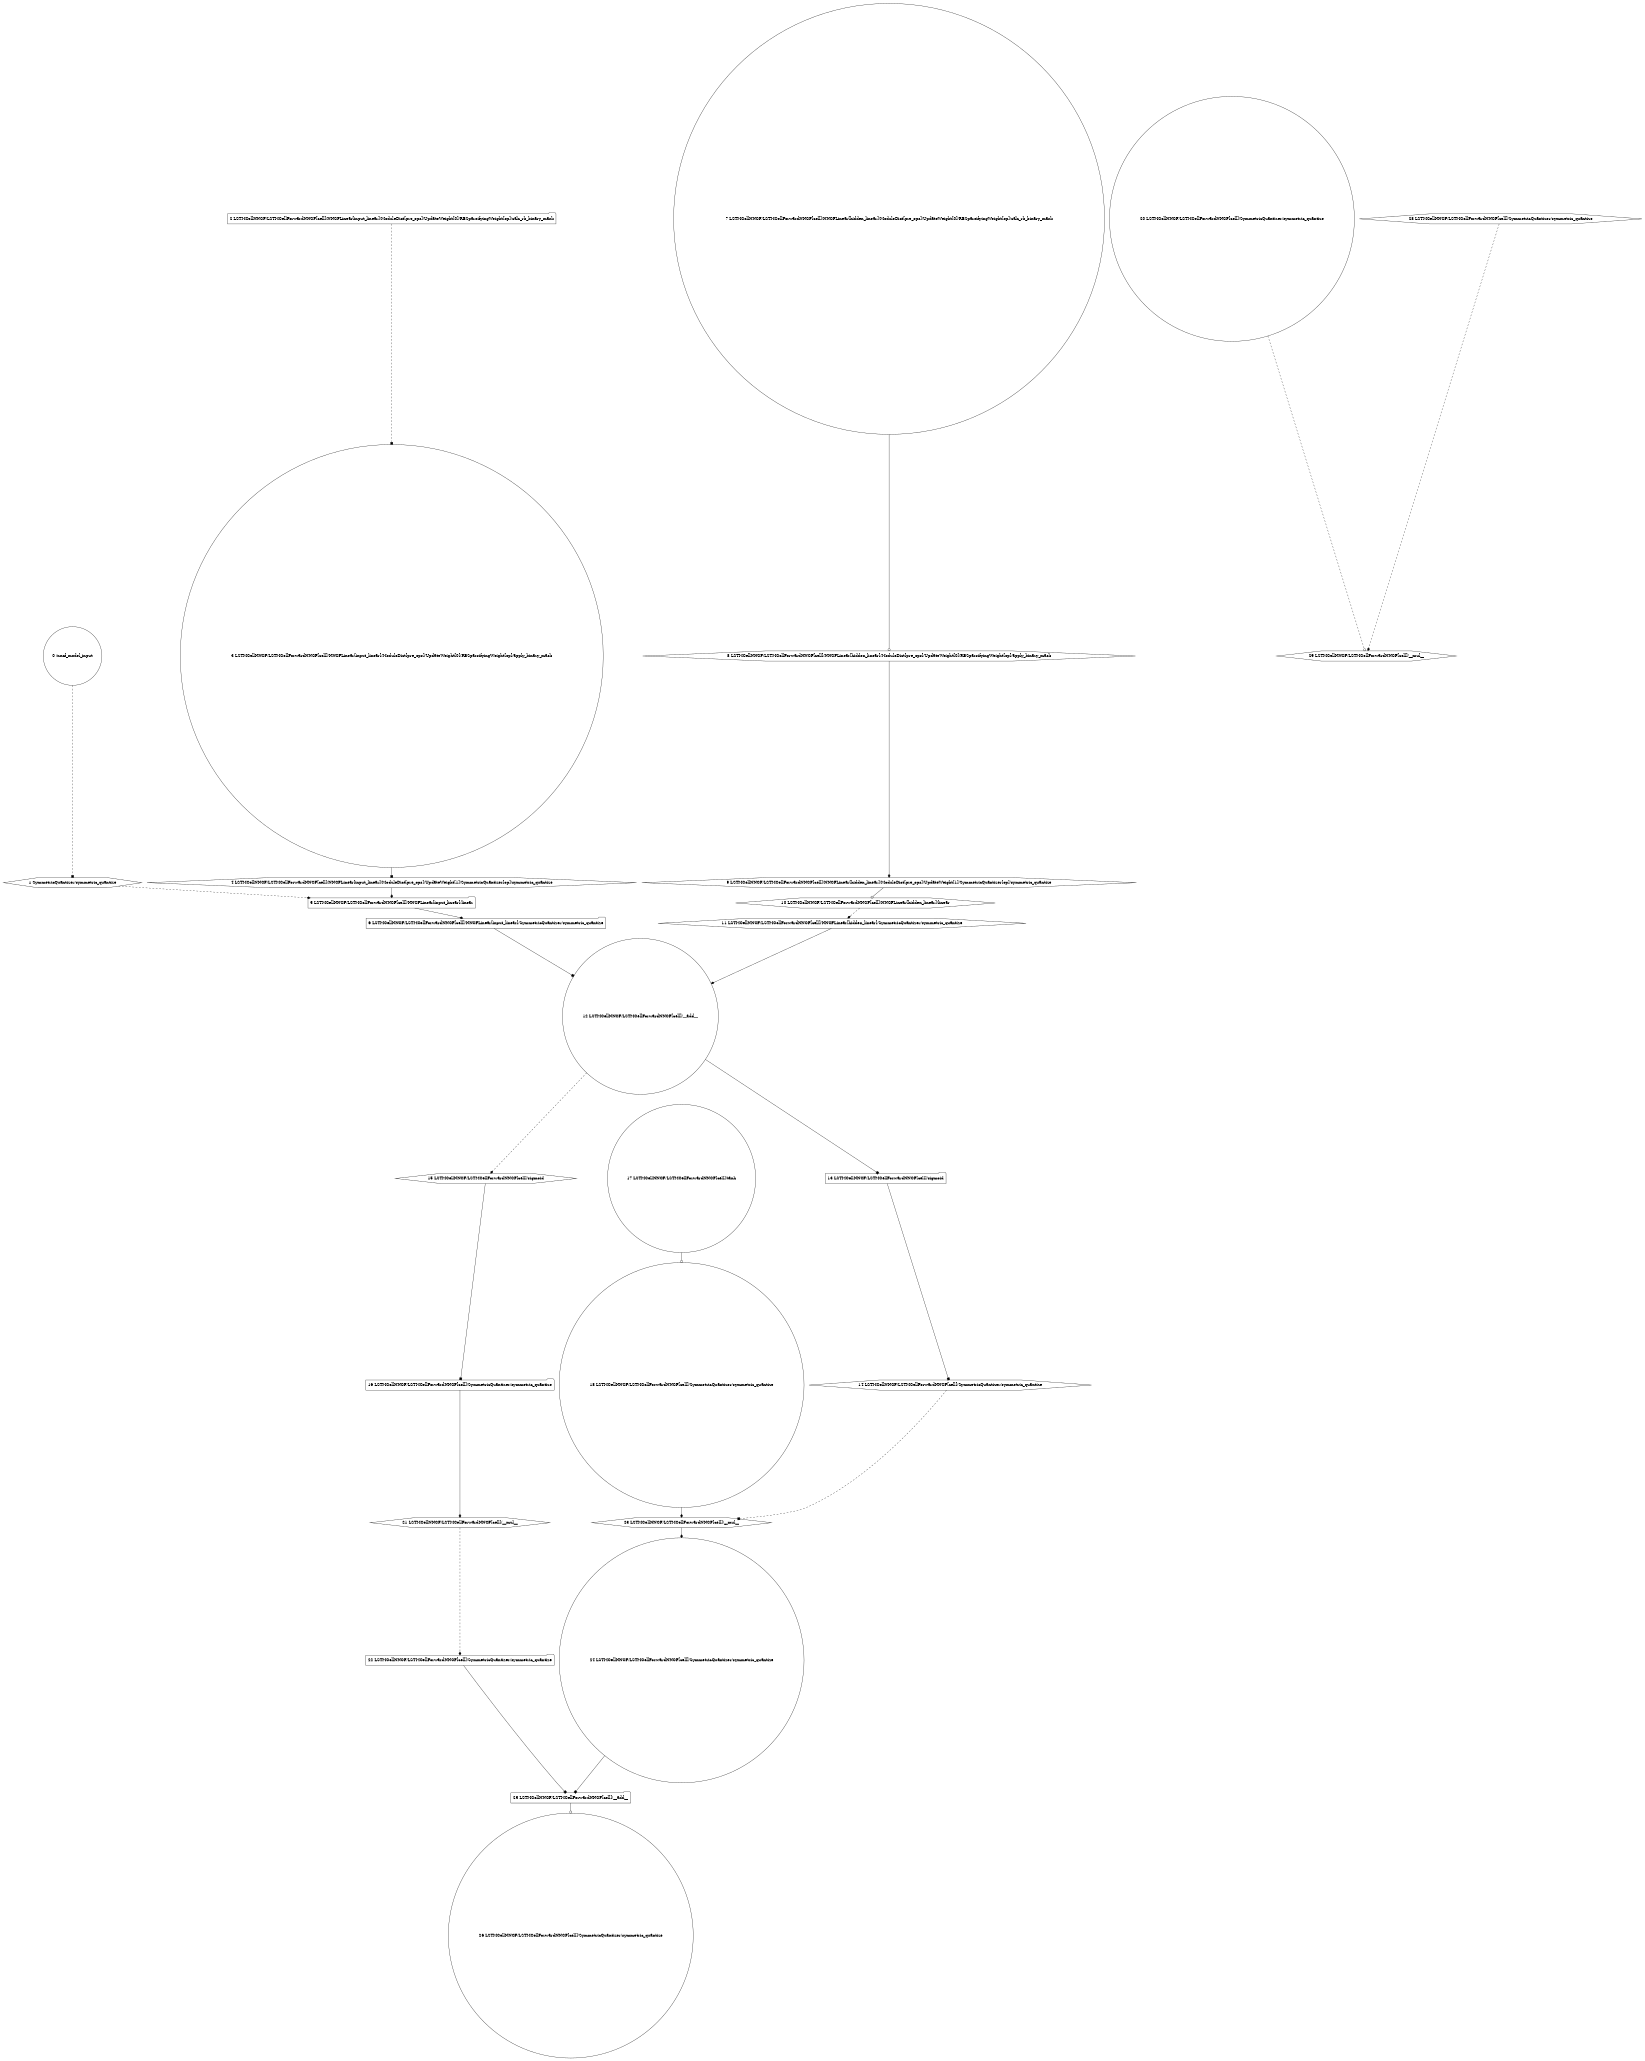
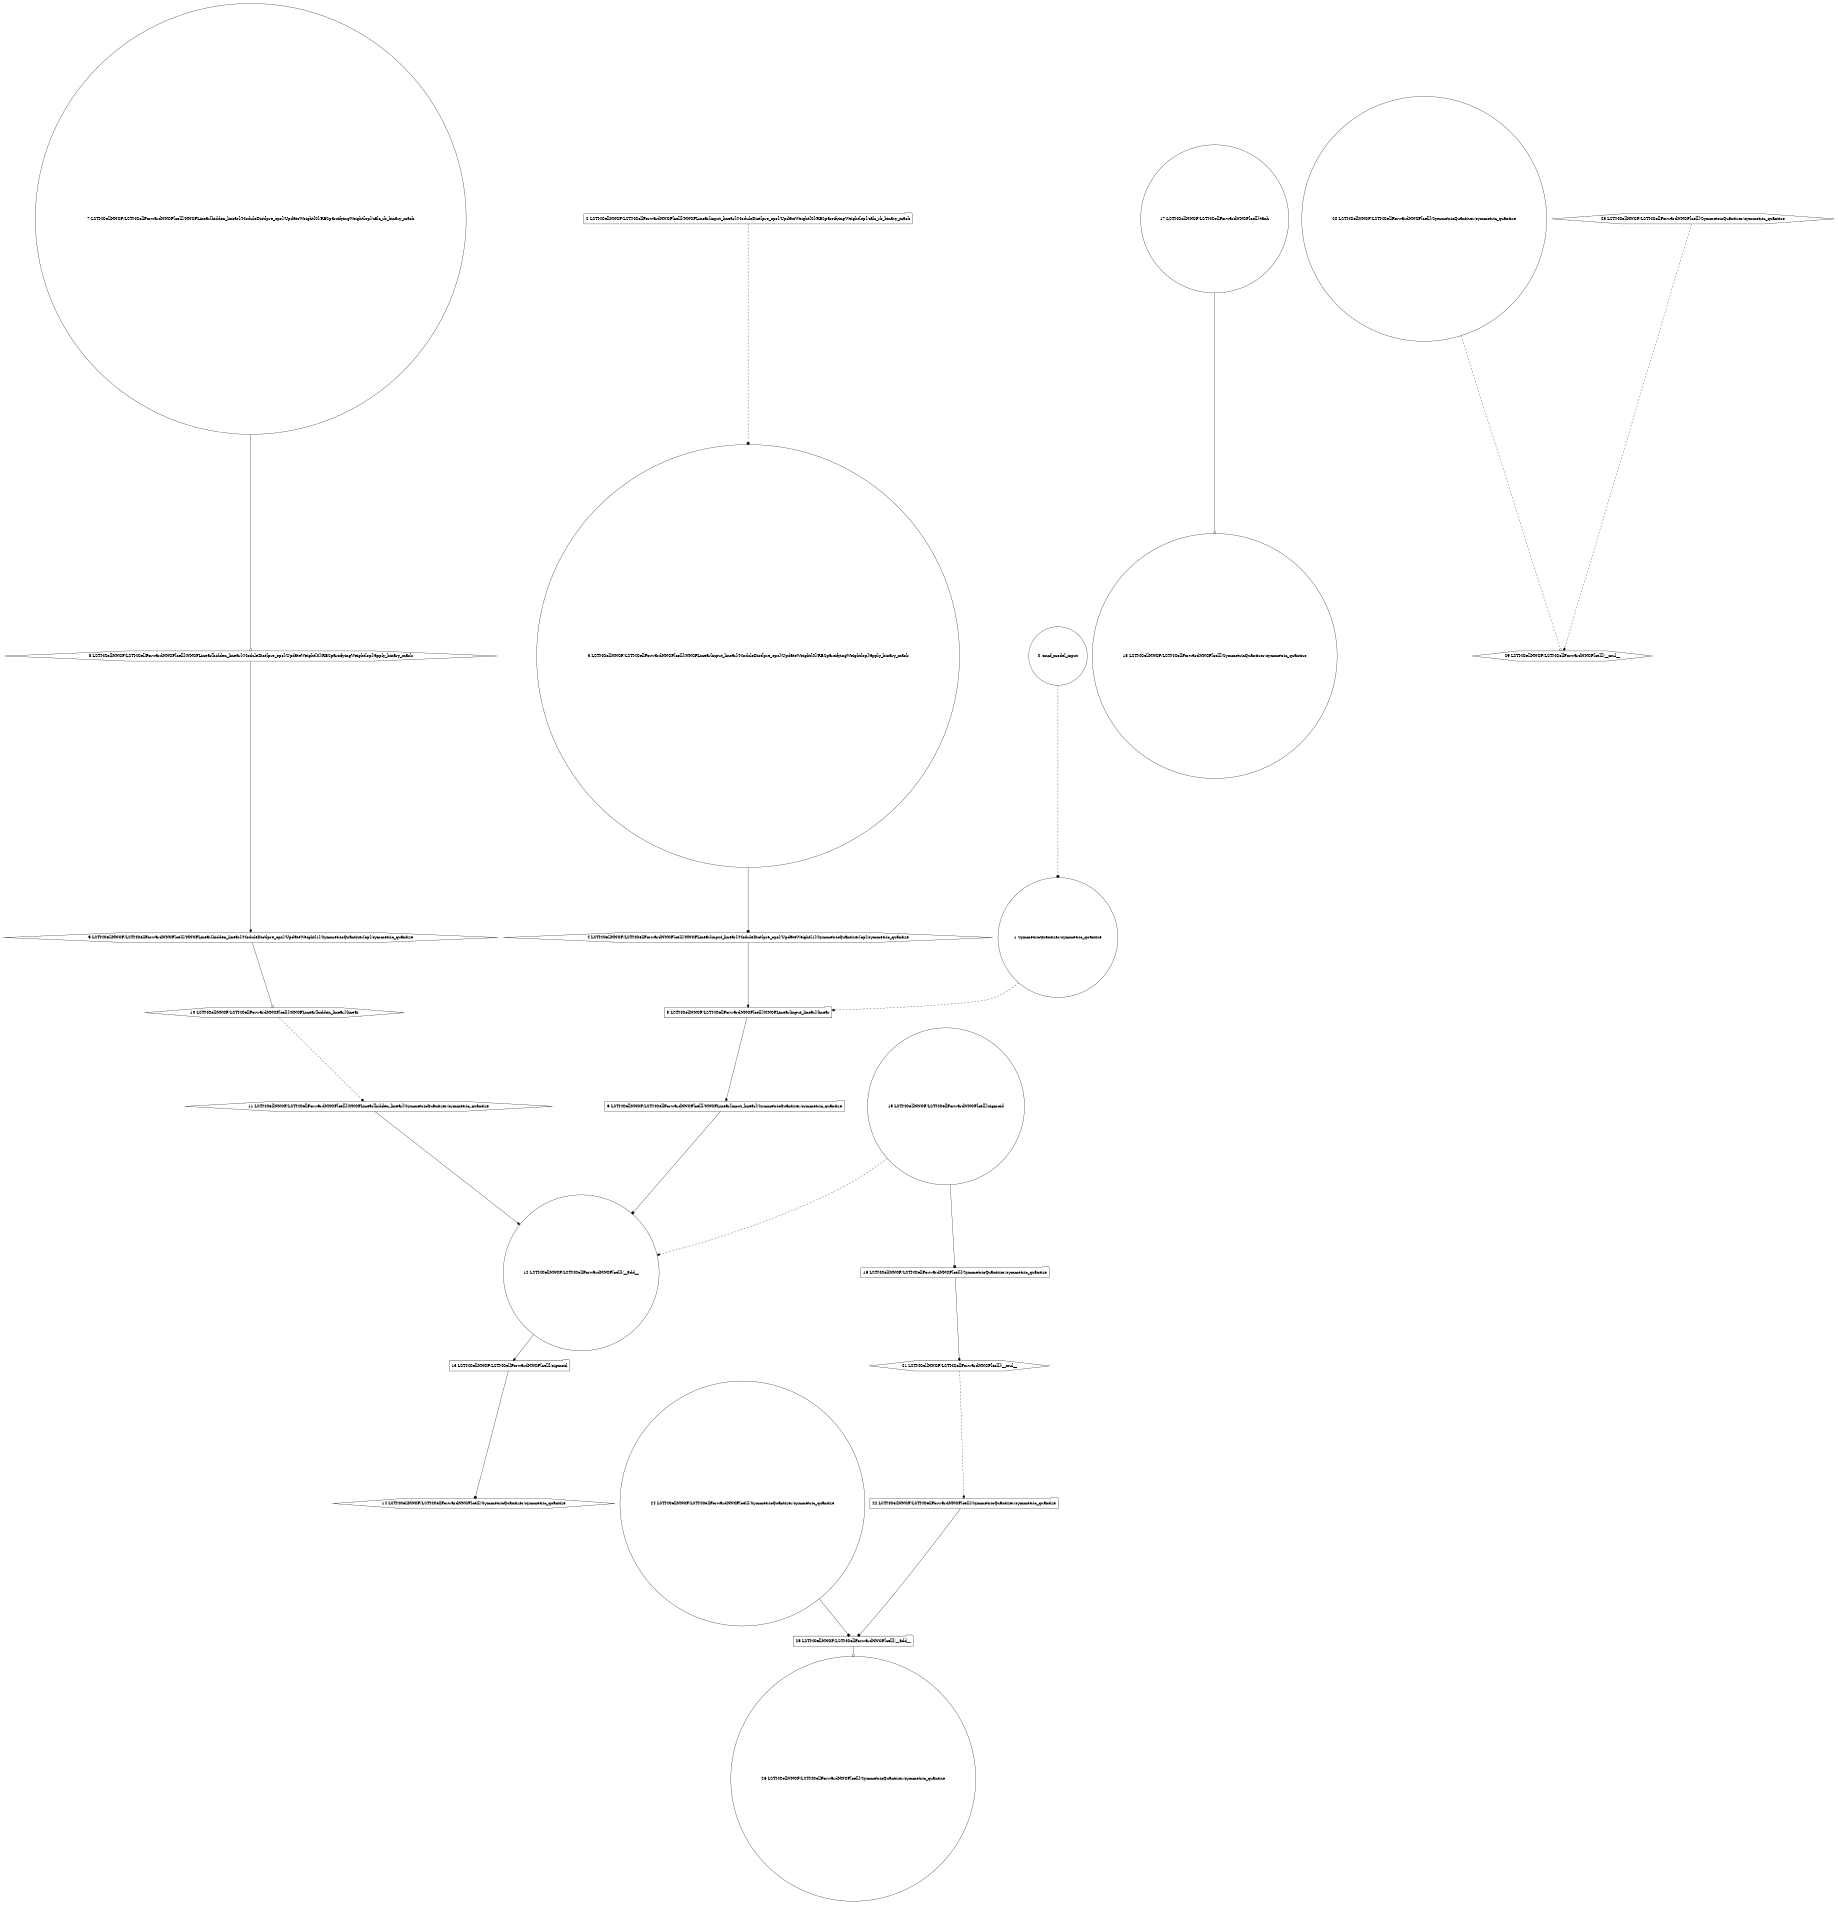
(73, 883) -> (1058, 938)
(791, 1116) -> (525, 1346)
(540, 1122) -> (778, 1216)
(486, 1178) -> (946, 1106)
(682, 1523) -> none
